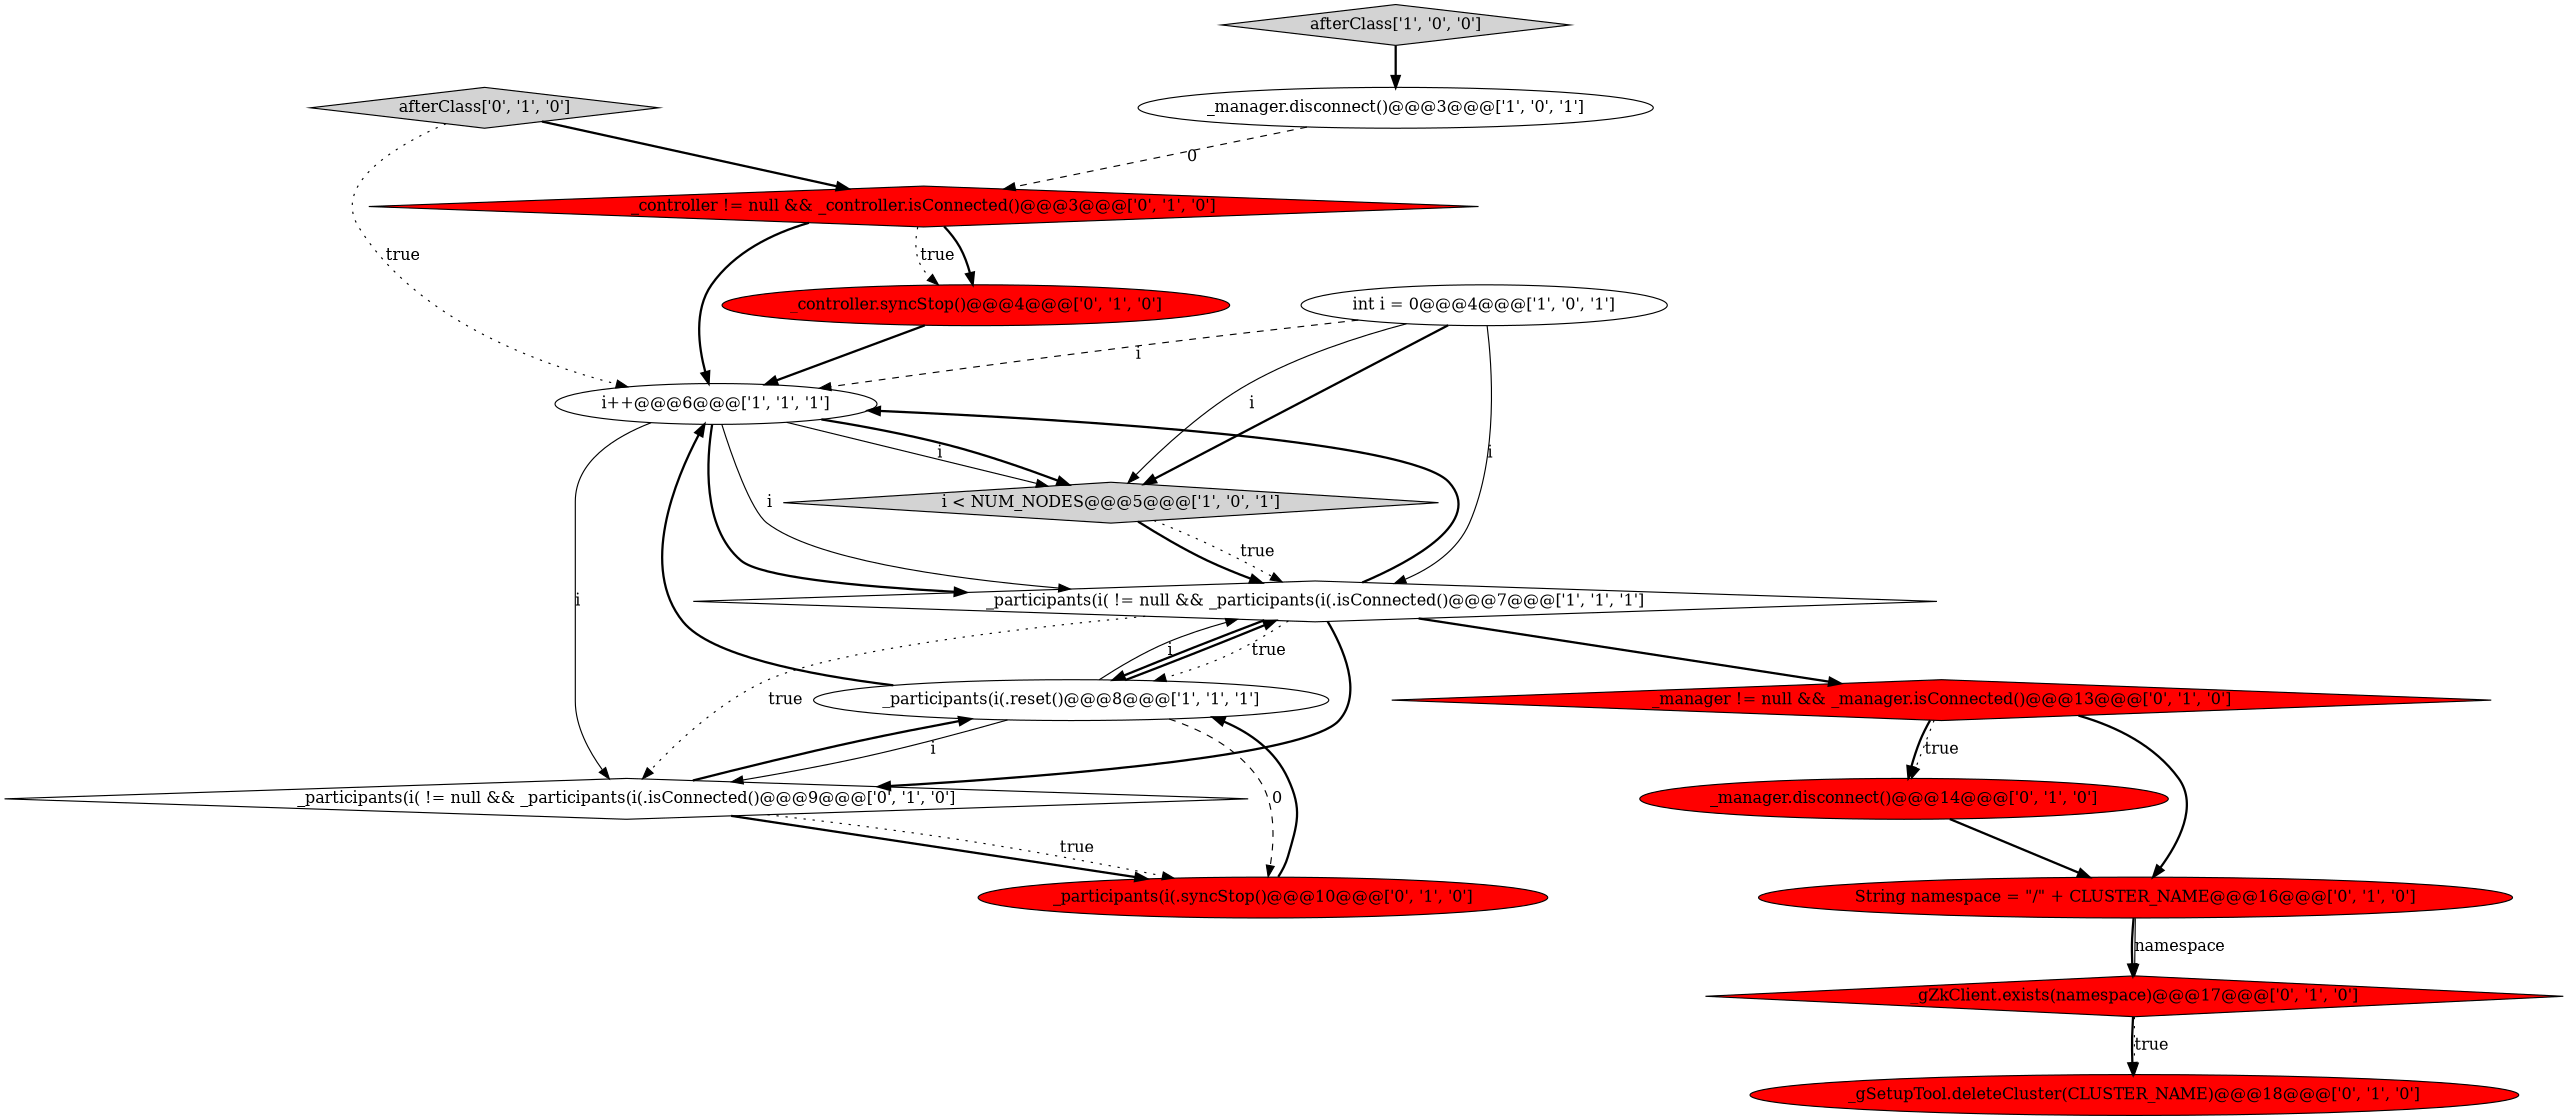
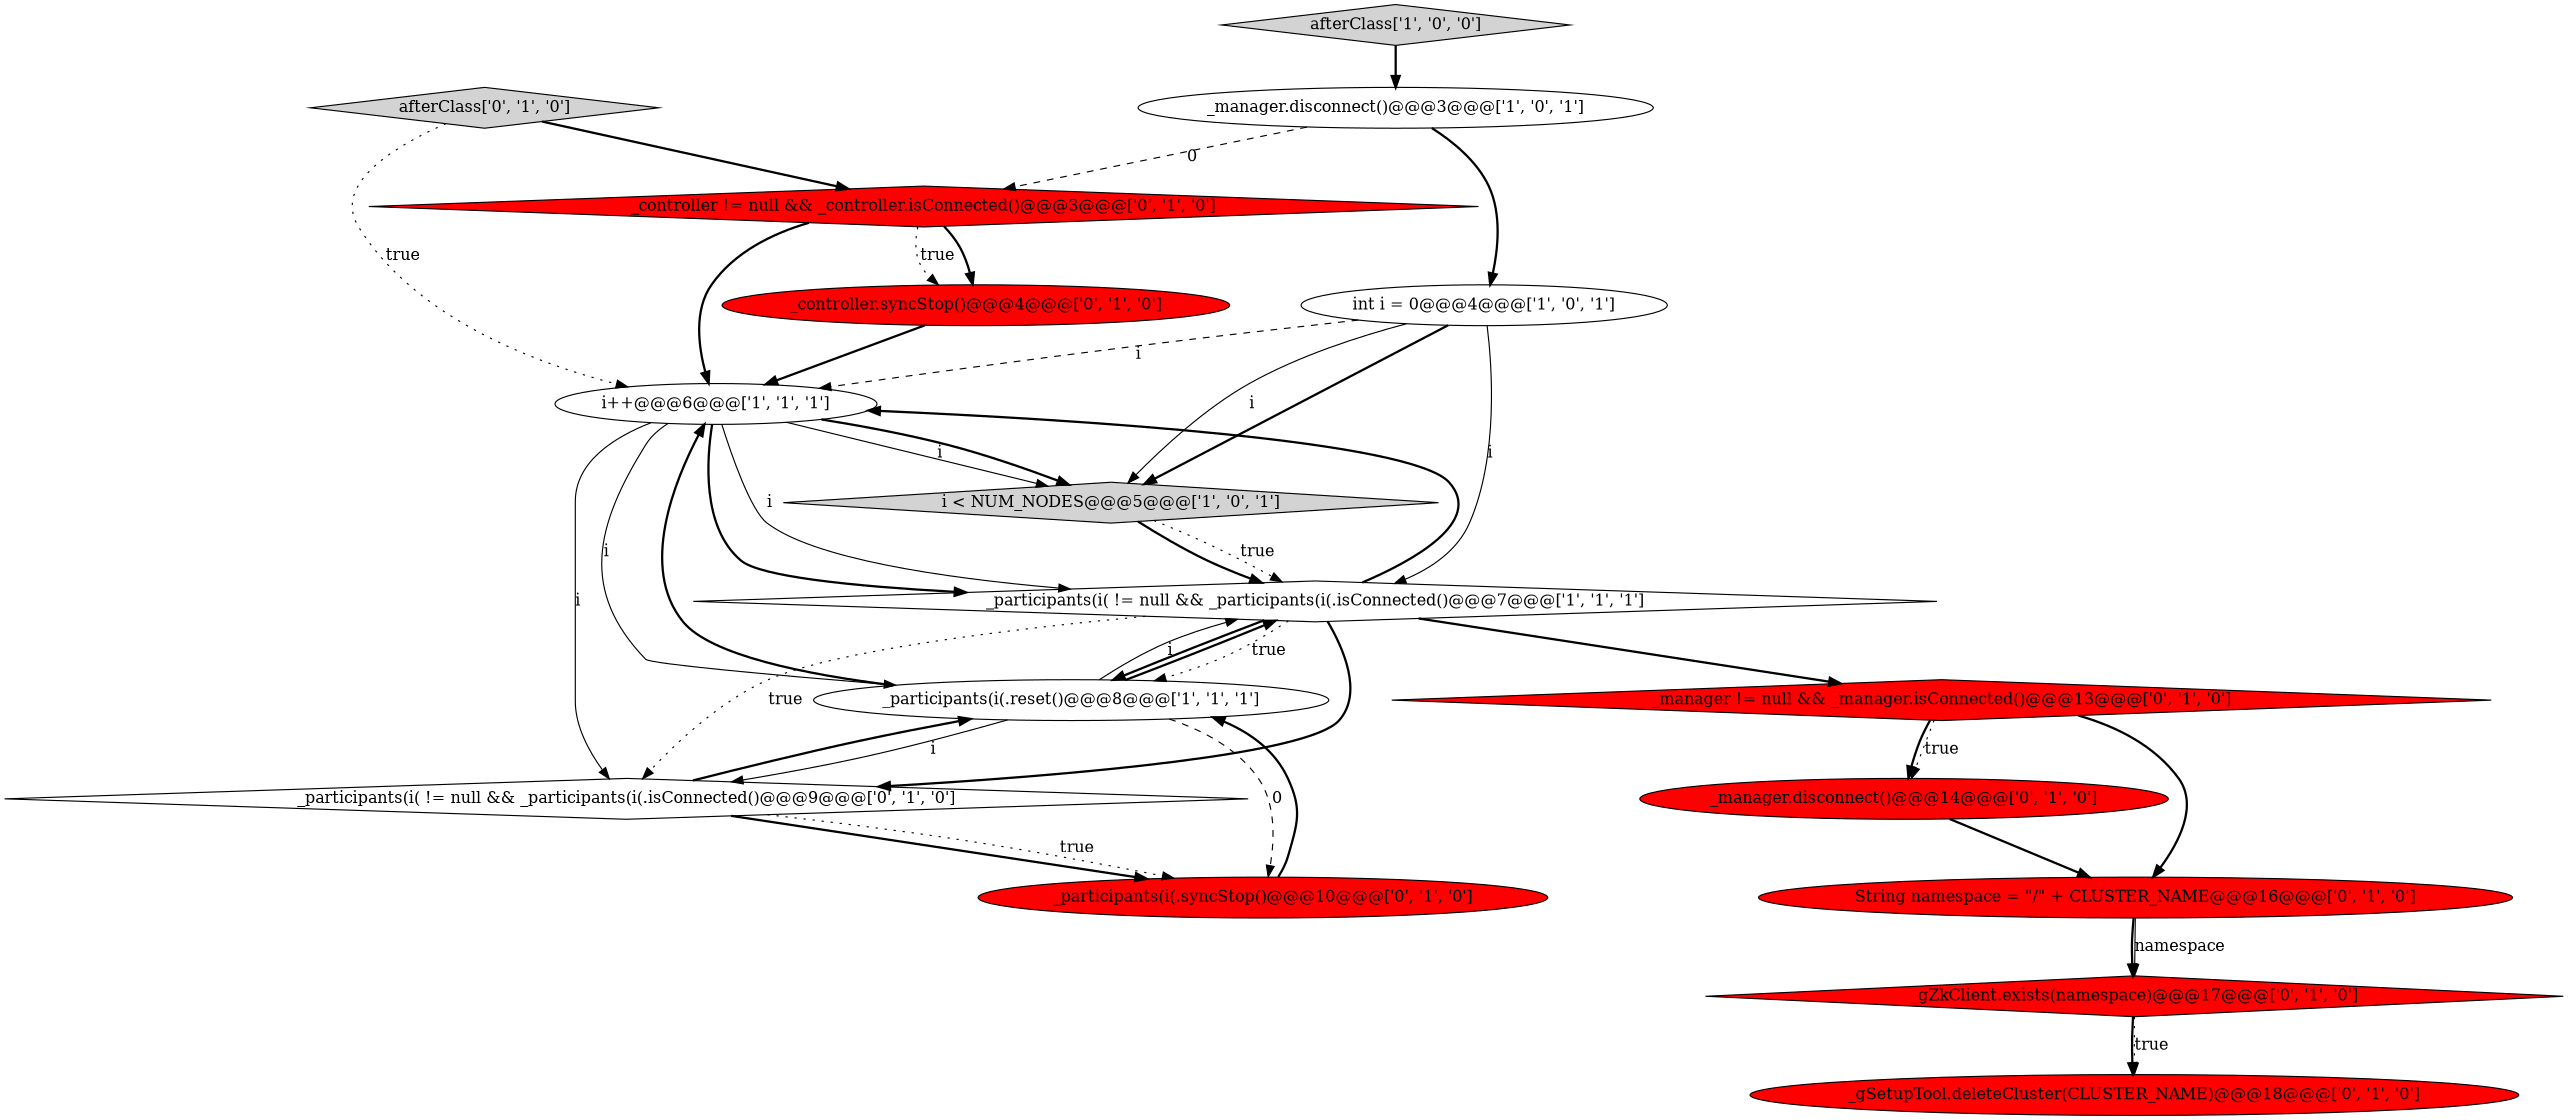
none -> (1490, 189)
none -> (637, 649)
